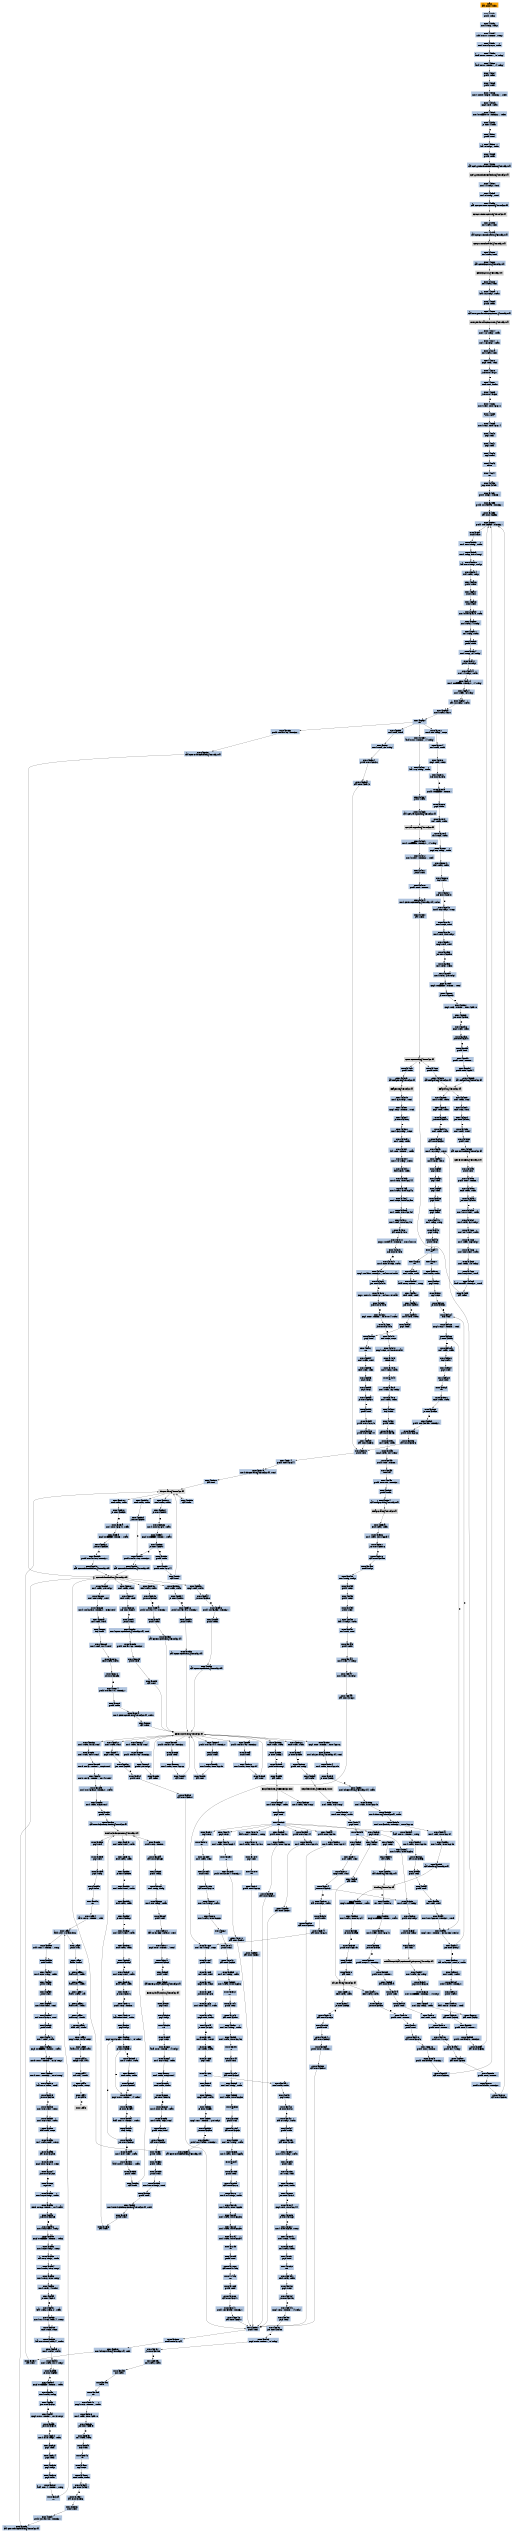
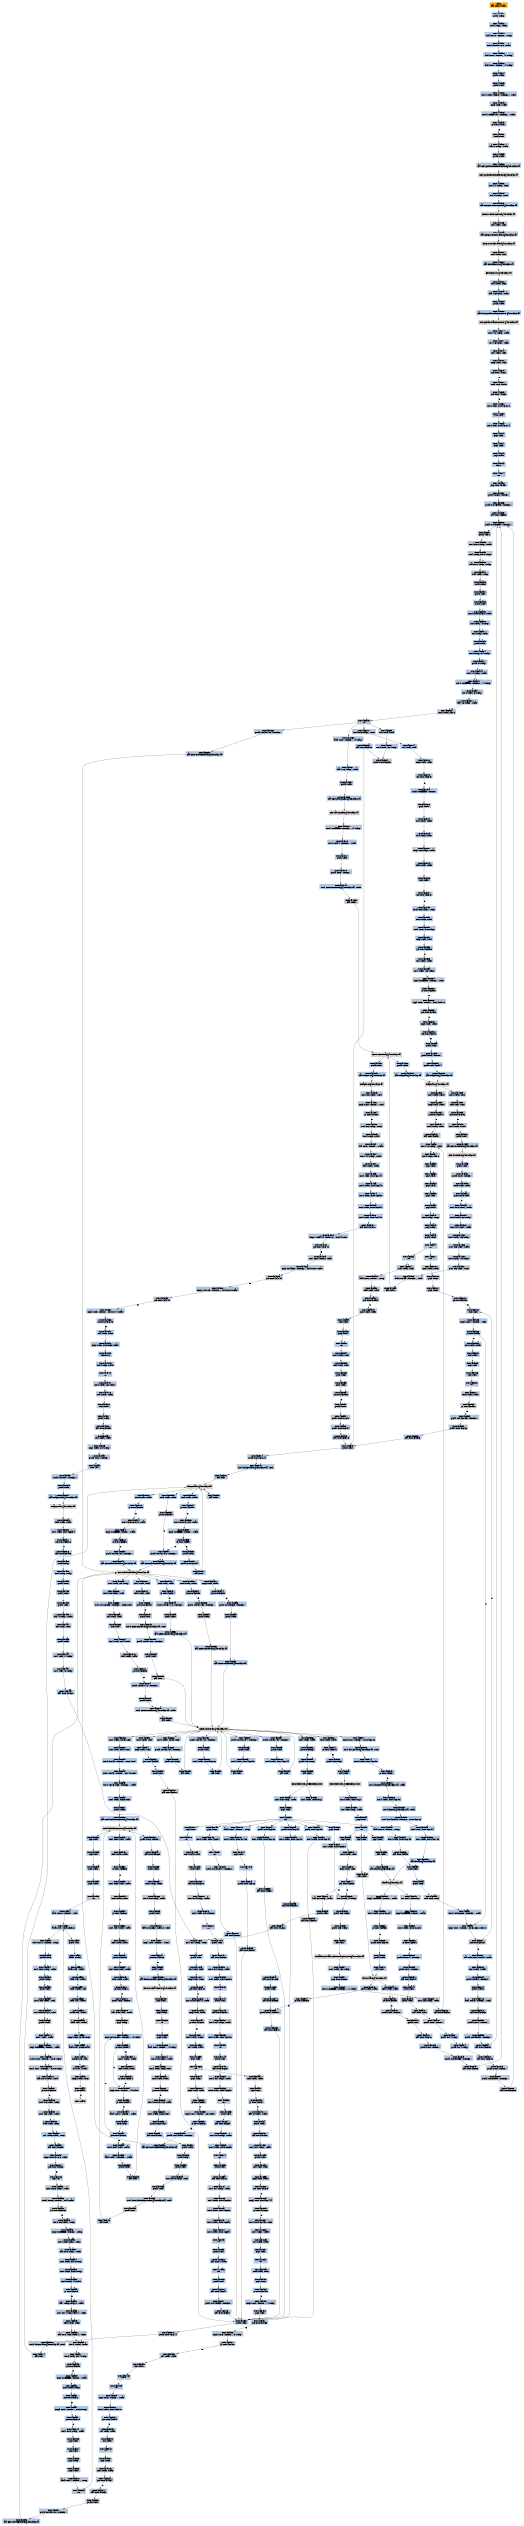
(366, 772) -> (372, 753)
(334, 2010) -> (287, 2006)
